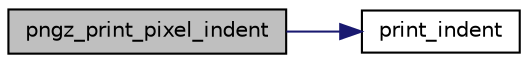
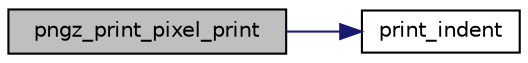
(147, 32) -> (147, 32)
